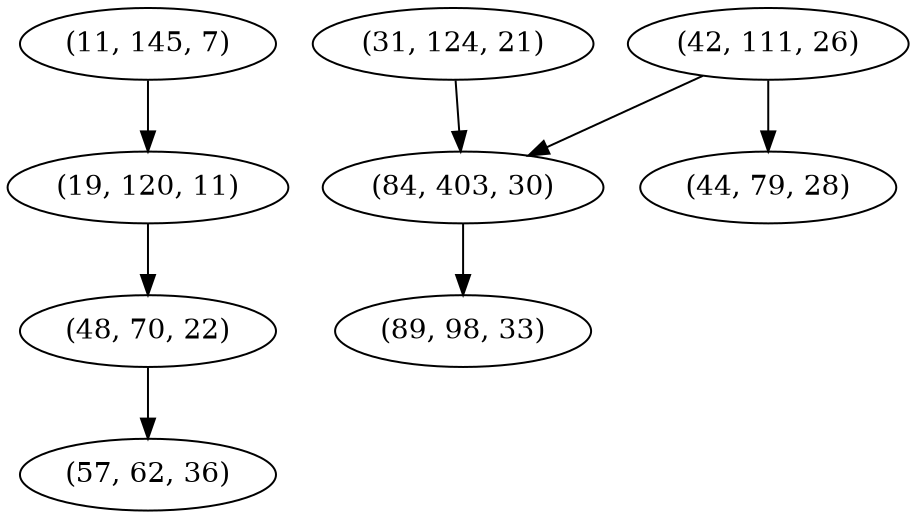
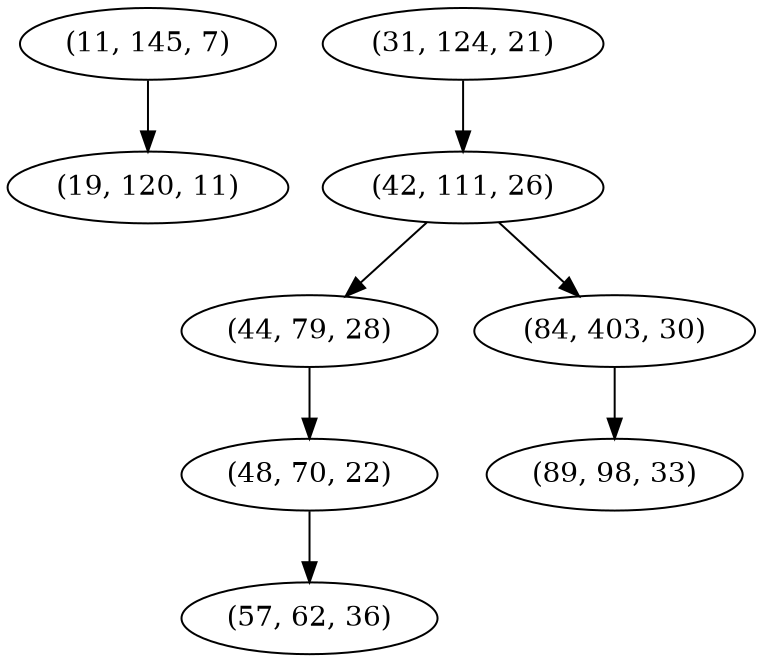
(457, 106) -> (463, 106)
(148, 249) -> (310, 393)
